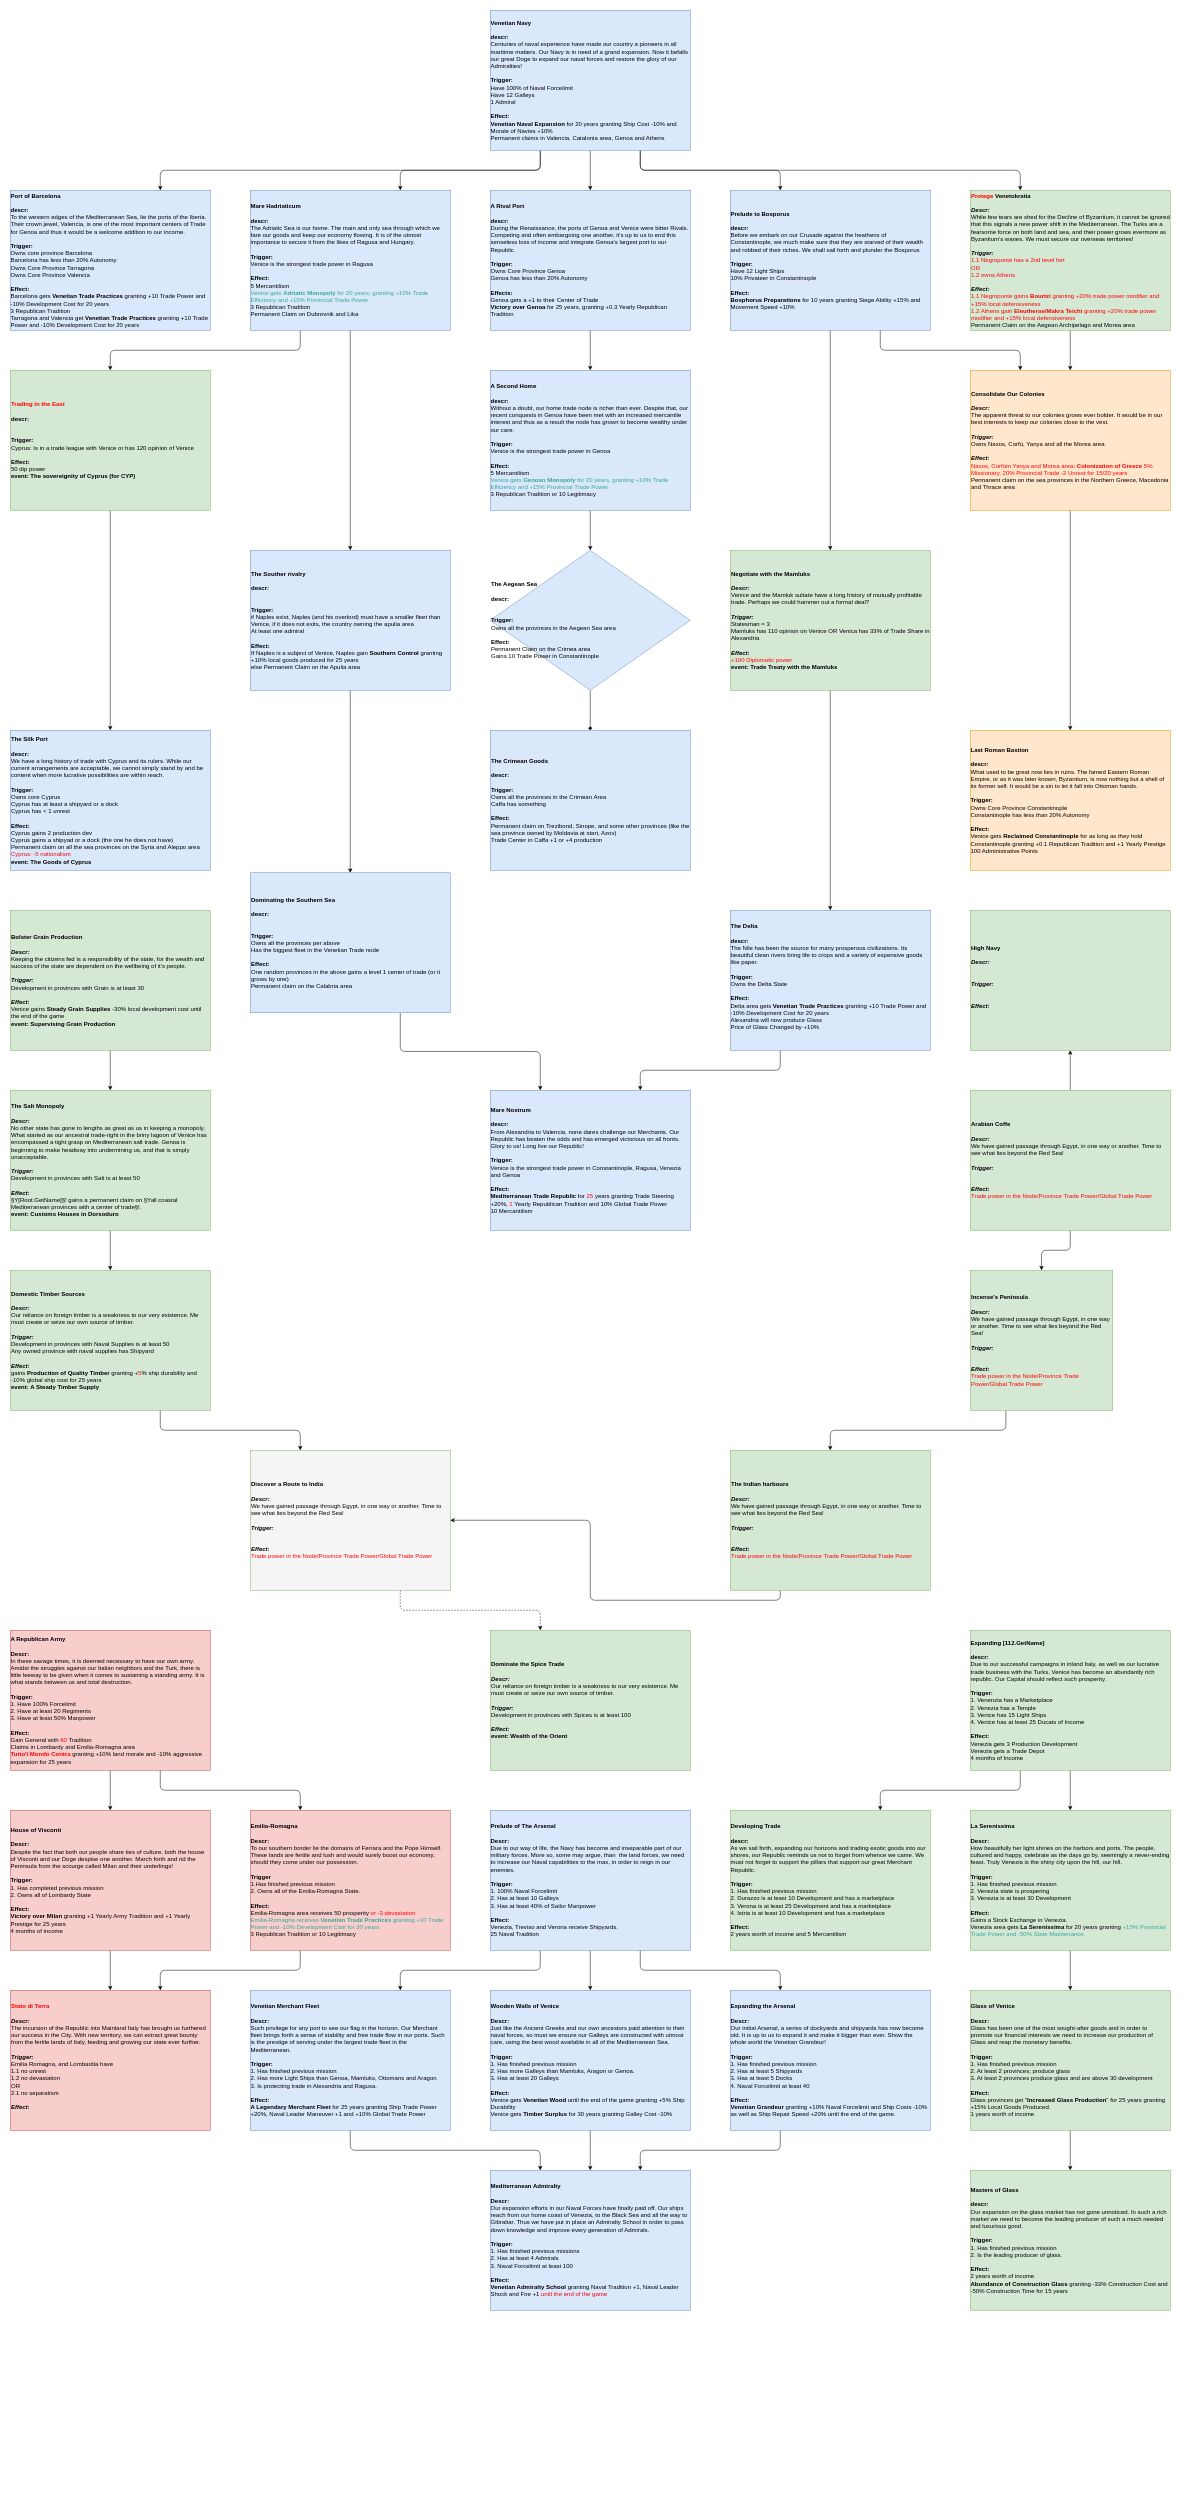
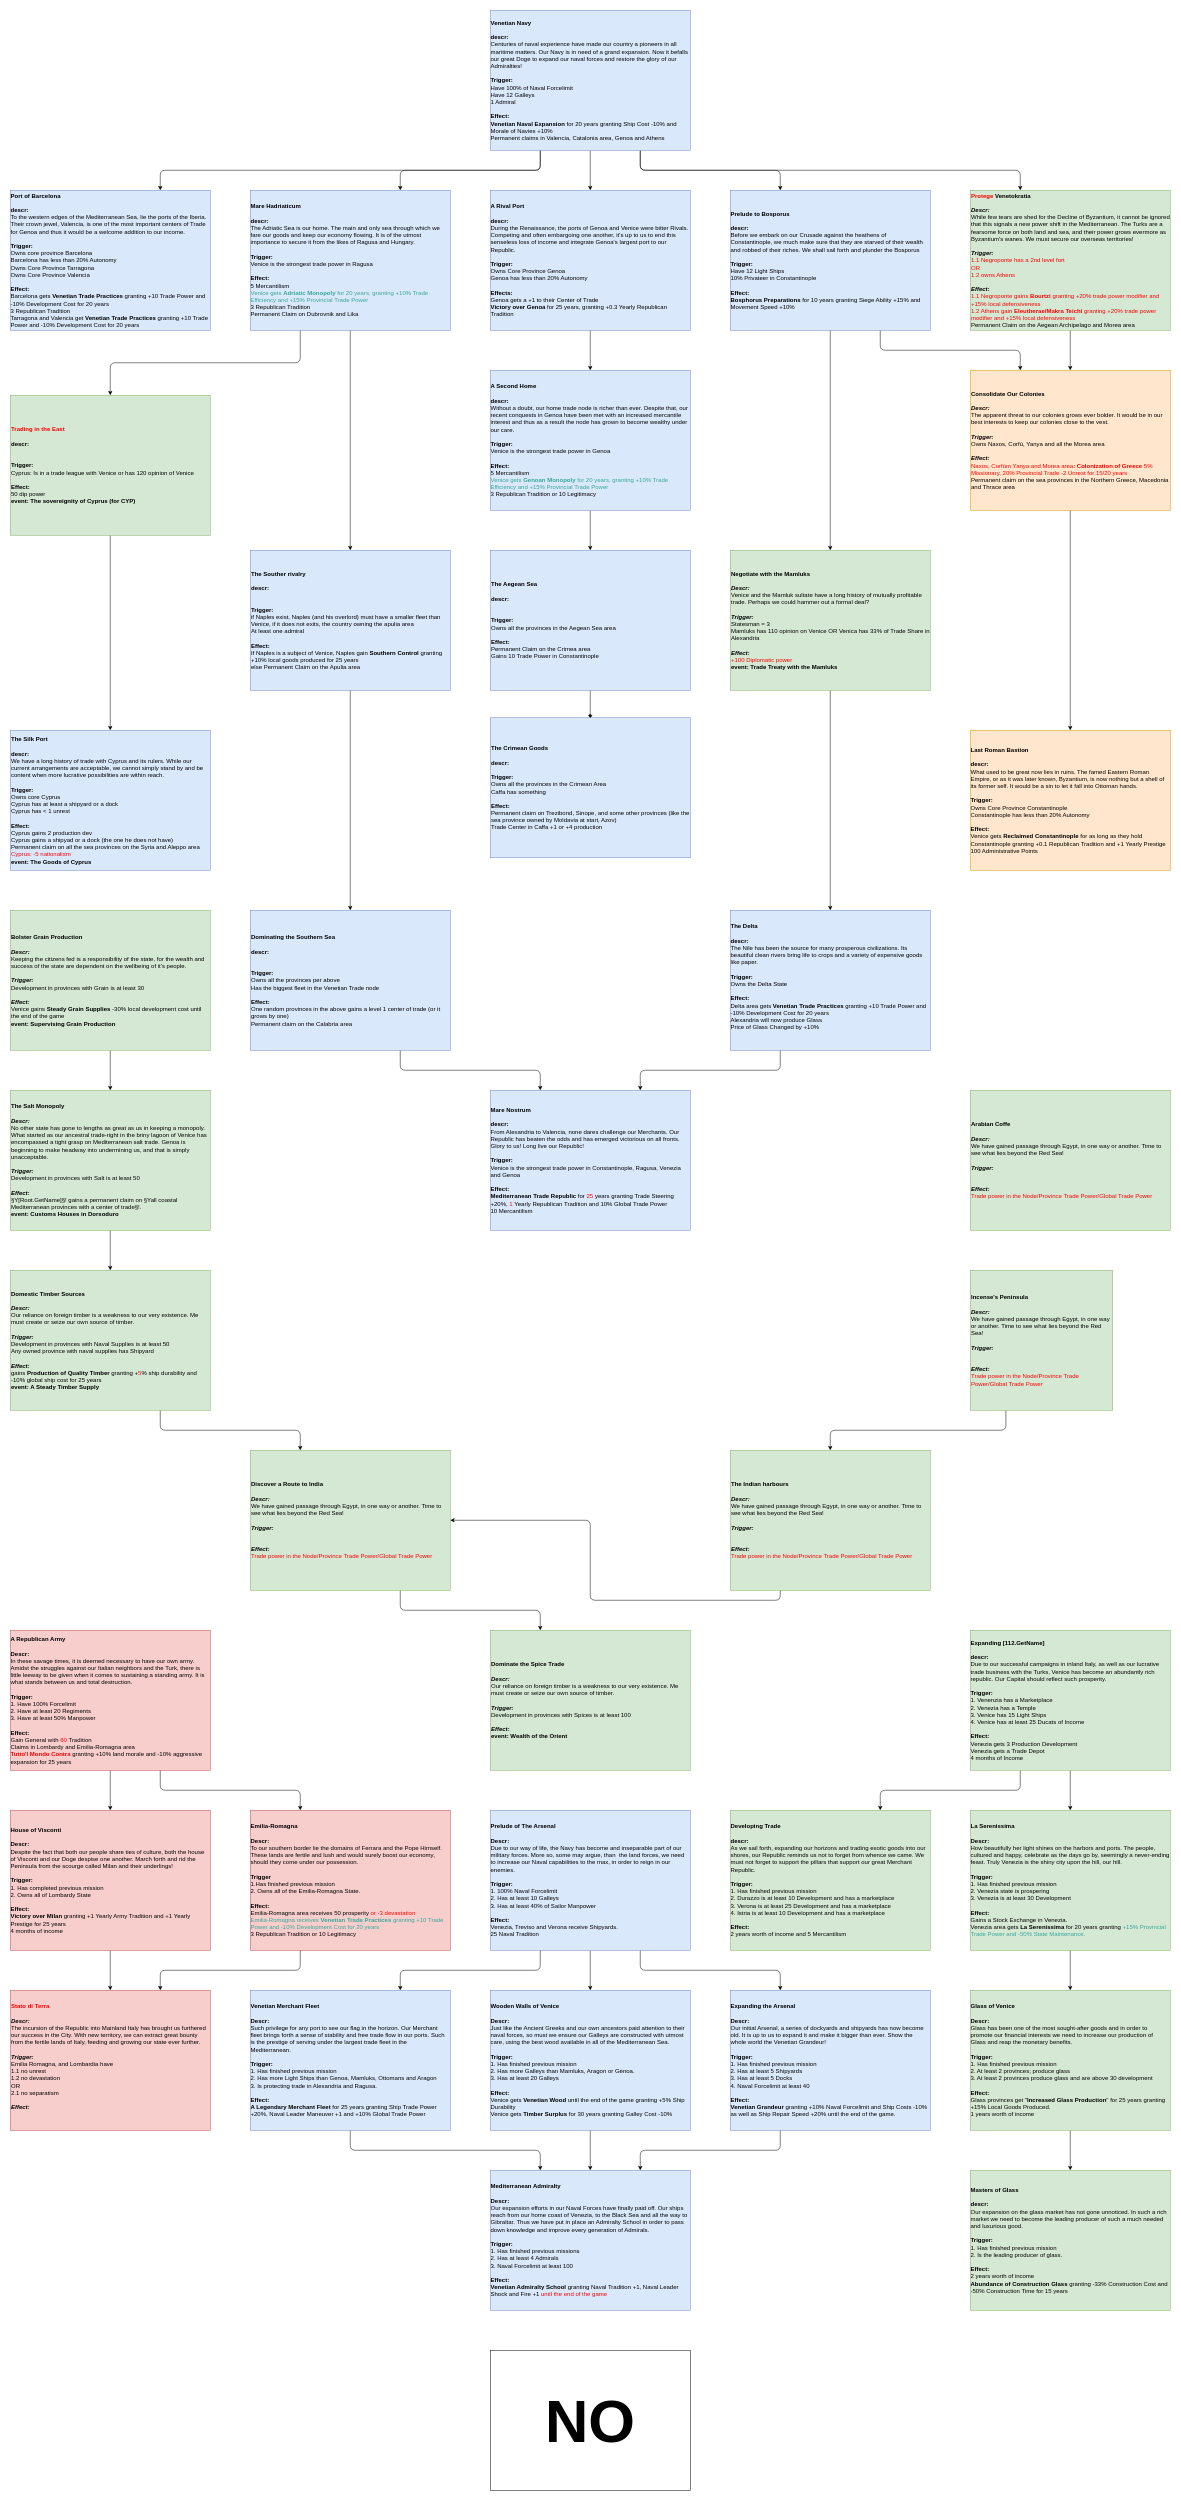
(110, 440) -> (110, 465)
(590, 620) -> (590, 620)
(590, 800) -> (590, 788)
(350, 943) -> (350, 980)
(1070, 980) -> none
(1070, 1054) -> none
(1042, 1265) -> none
(350, 1520) -> (350, 1520)
(467, 1610) -> (467, 1610)
none -> (590, 2420)
